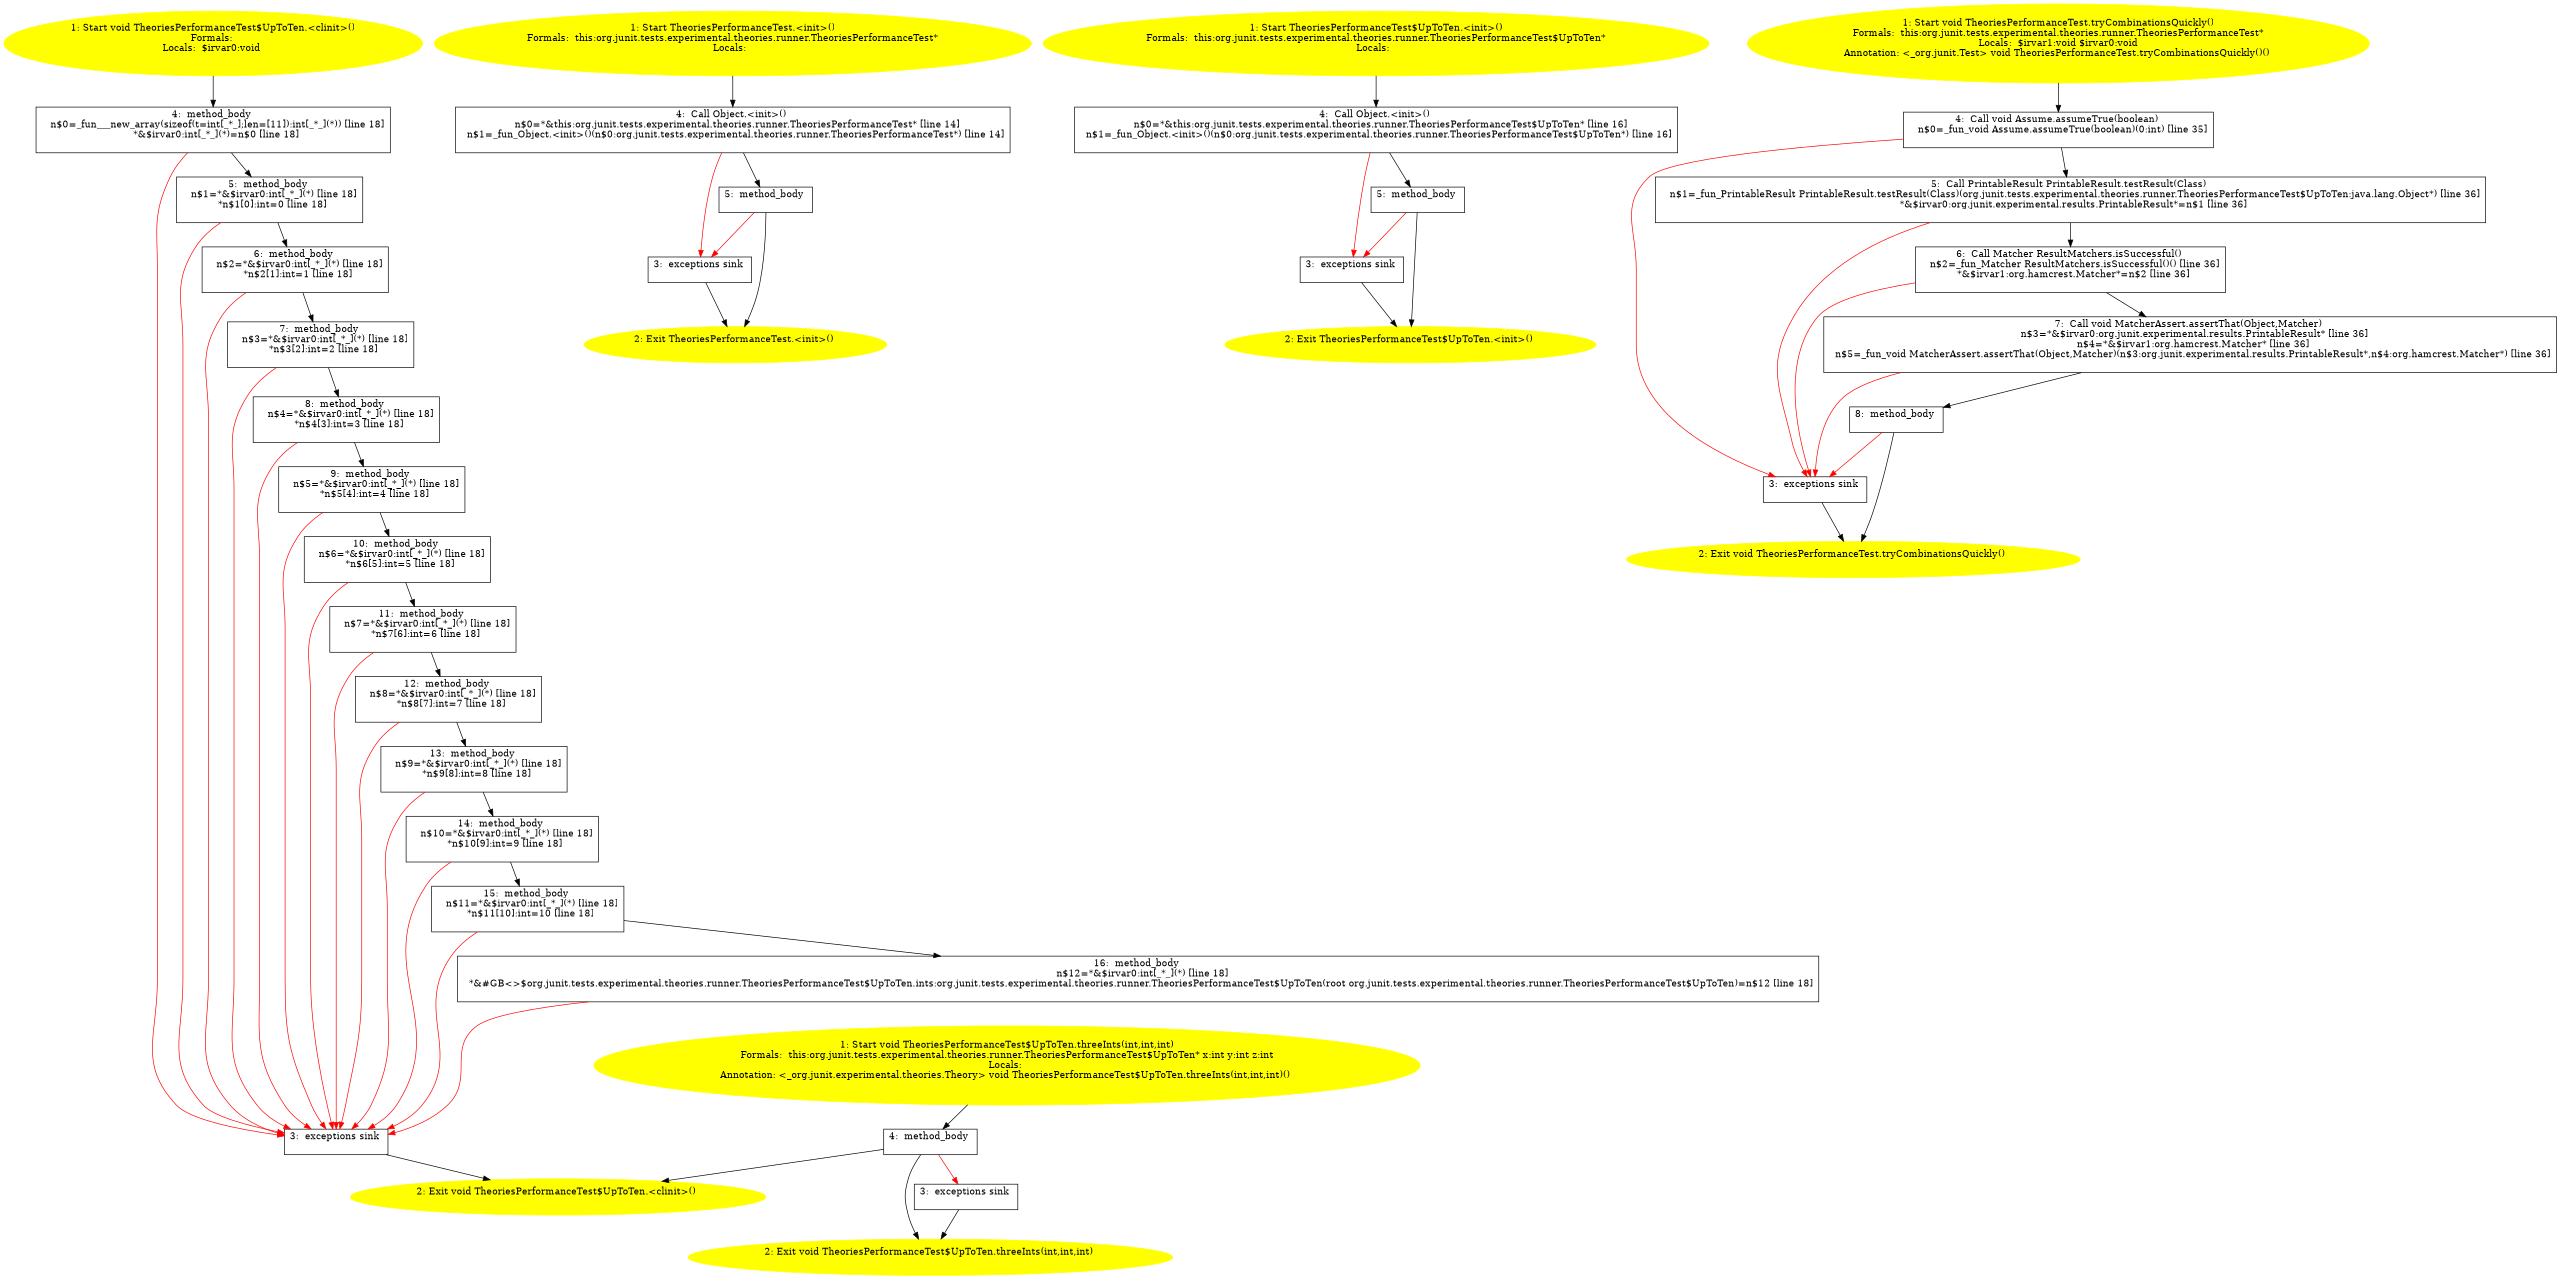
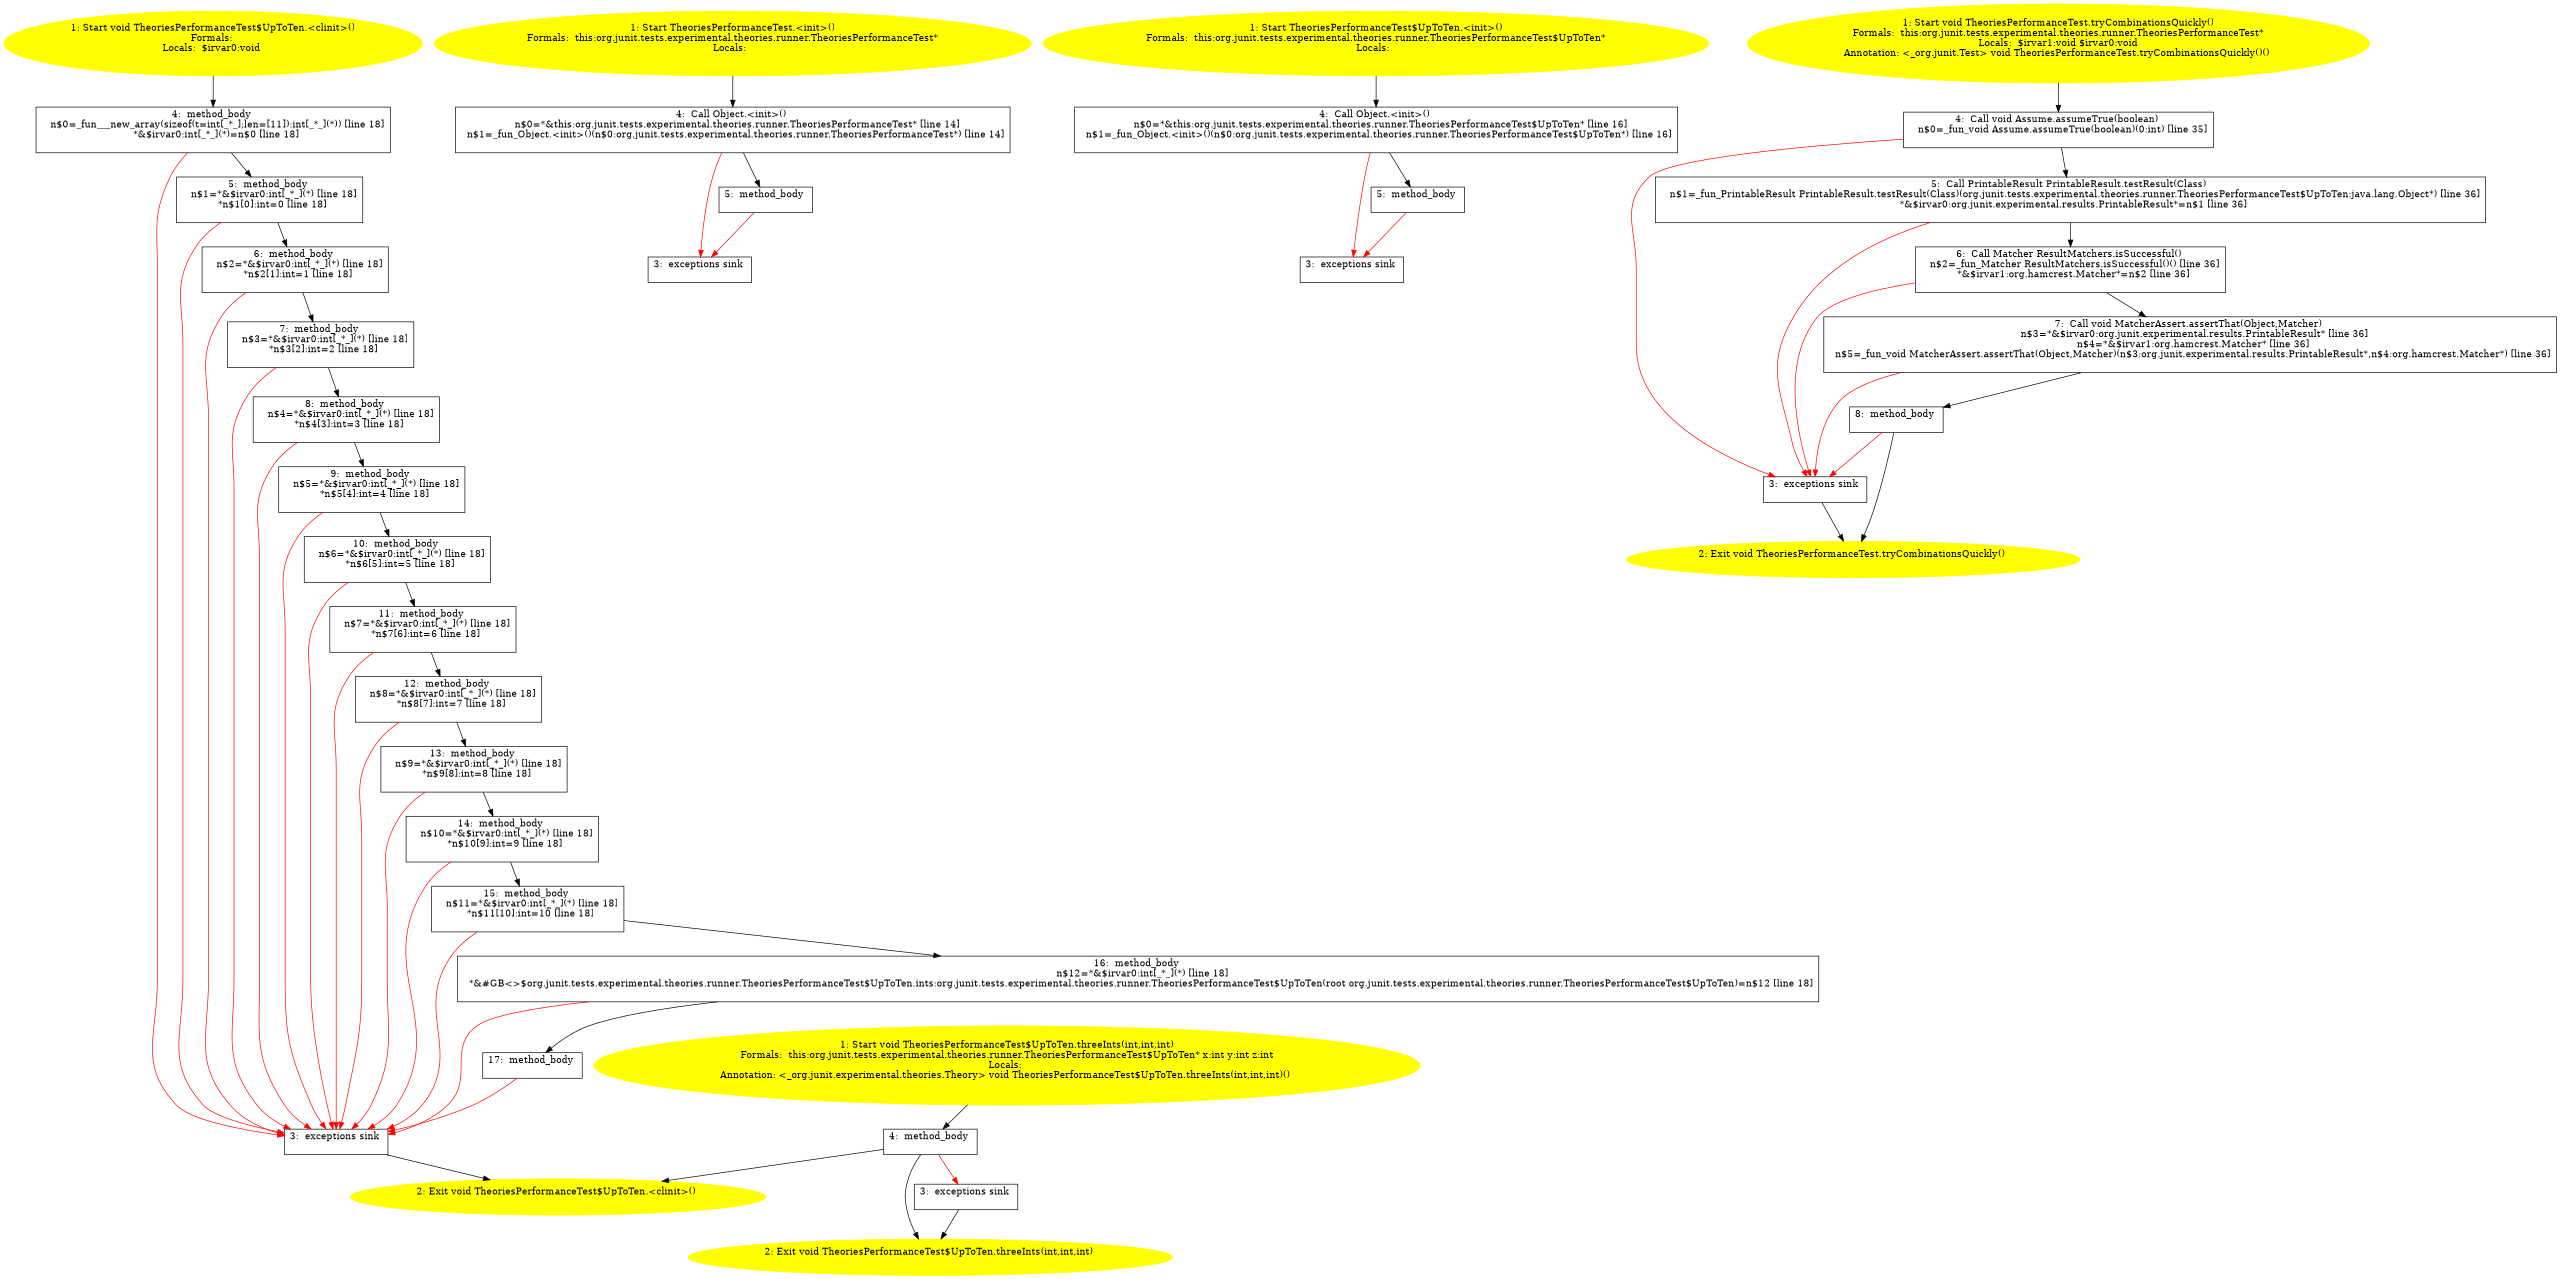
(735, 345) -> none
(1410, 345) -> none
none -> (532, 1065)
